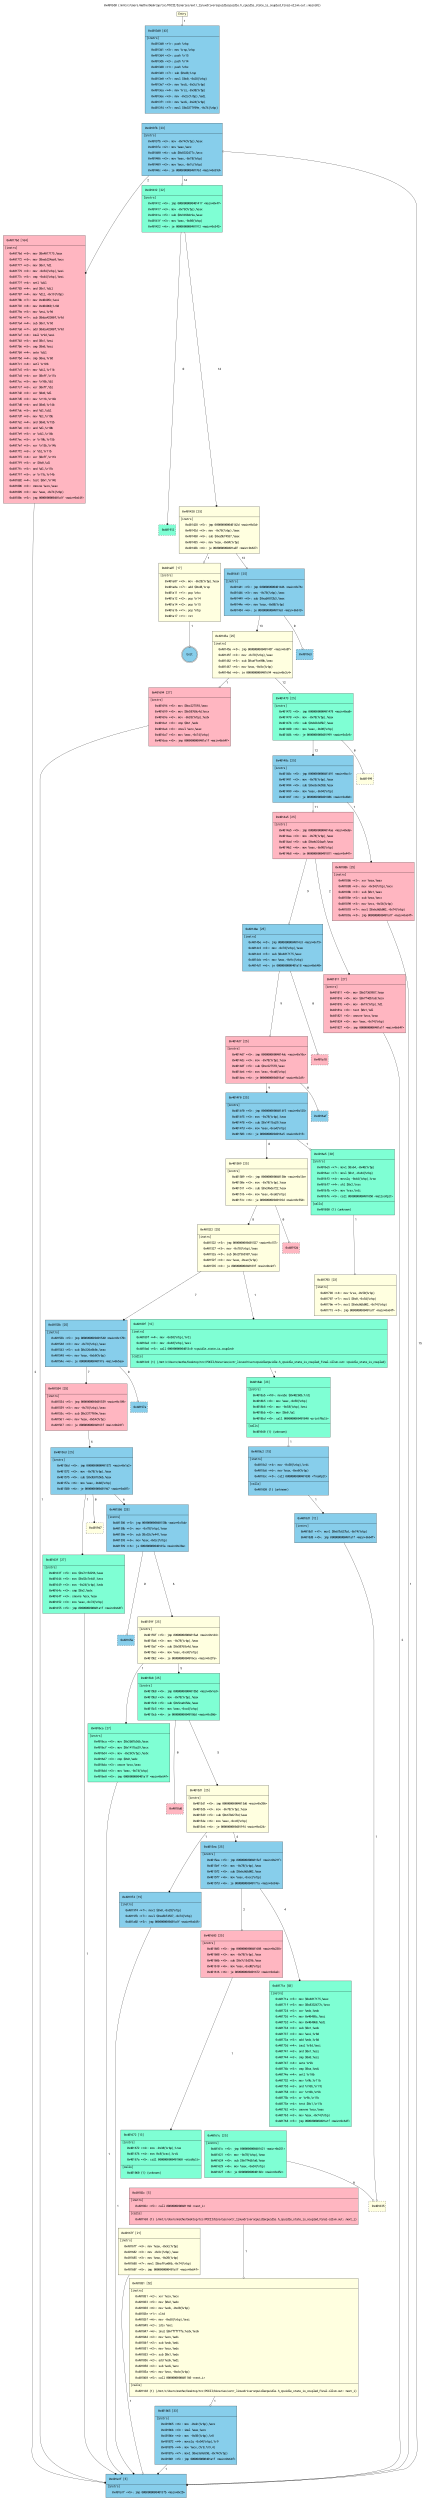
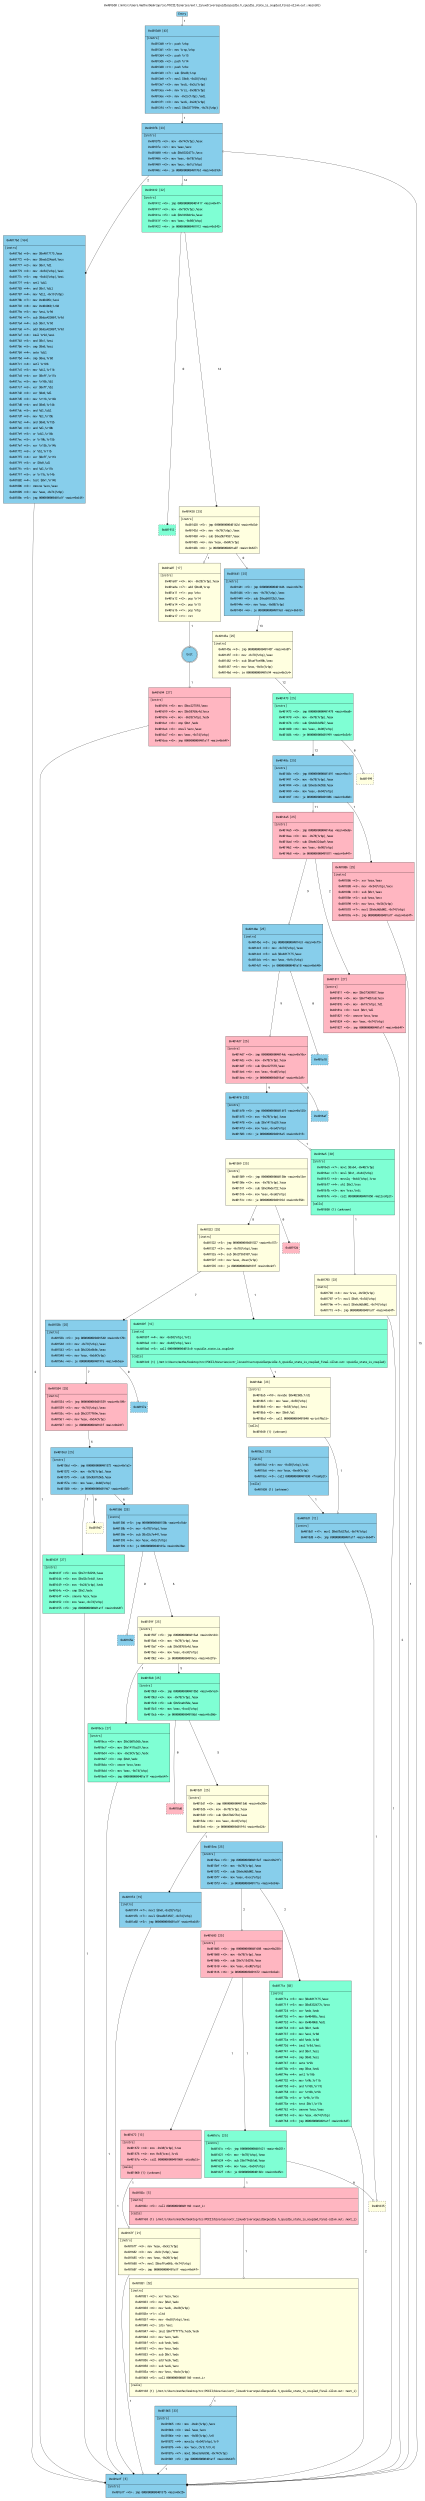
(182, 14) -> (182, 14)
none -> (182, 118)
(44, 369) -> (44, 369)
(243, 558) -> (243, 558)
(305, 655) -> none
(225, 682) -> (190, 674)
(320, 1060) -> (320, 1060)
(267, 1148) -> none
(282, 1224) -> (282, 1224)
(288, 1407) -> (288, 1407)
(288, 1441) -> (338, 1473)
(235, 1836) -> none
(284, 1910) -> (284, 1910)
none -> (391, 1986)
none -> (244, 2053)
(161, 2154) -> (161, 2154)
none -> (245, 2182)
none -> (123, 2202)
none -> (363, 2375)
